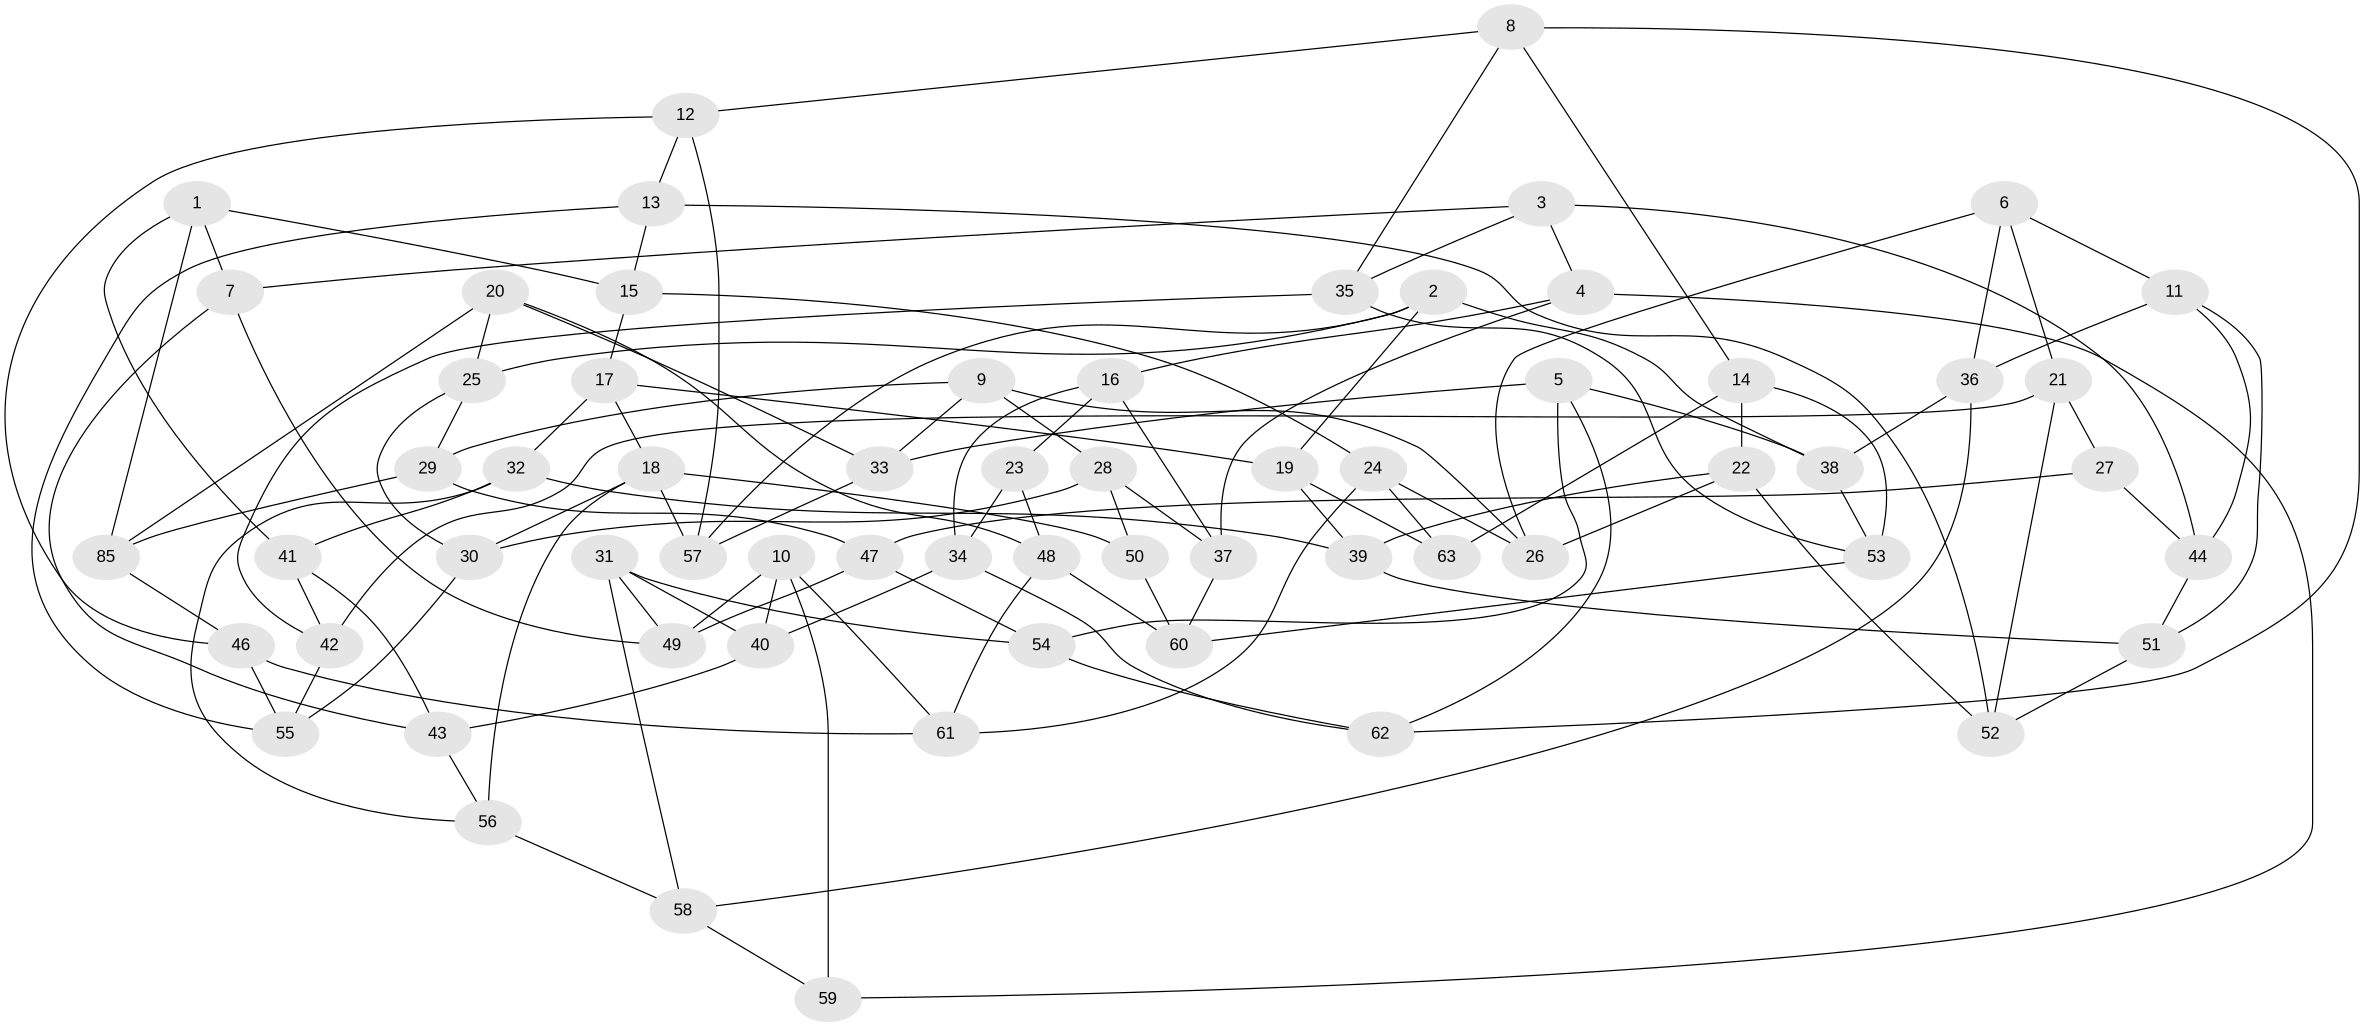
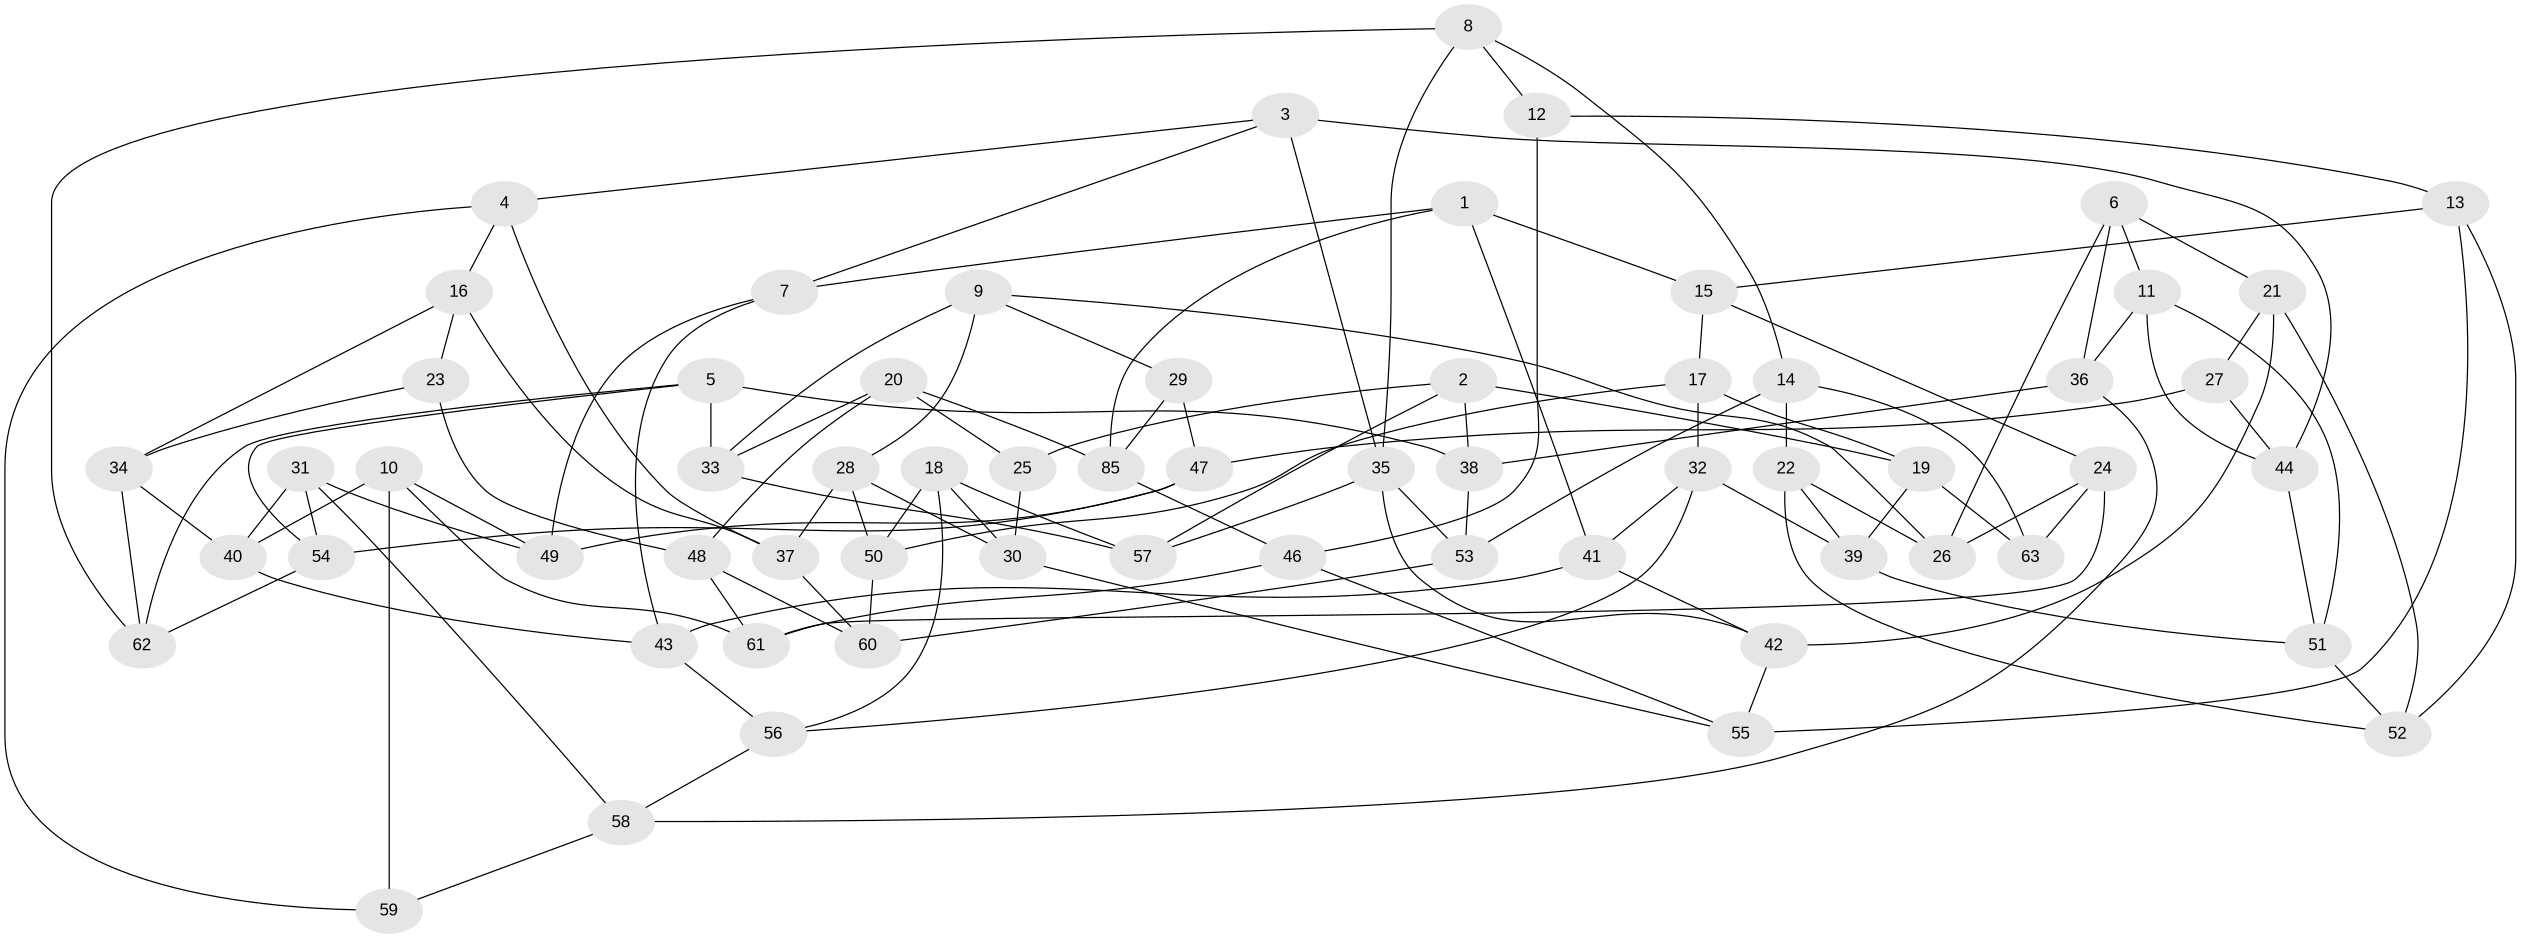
(719, 336) -> (1264, 516)
(450, 425) -> none
(628, 425) -> (1233, 494)
